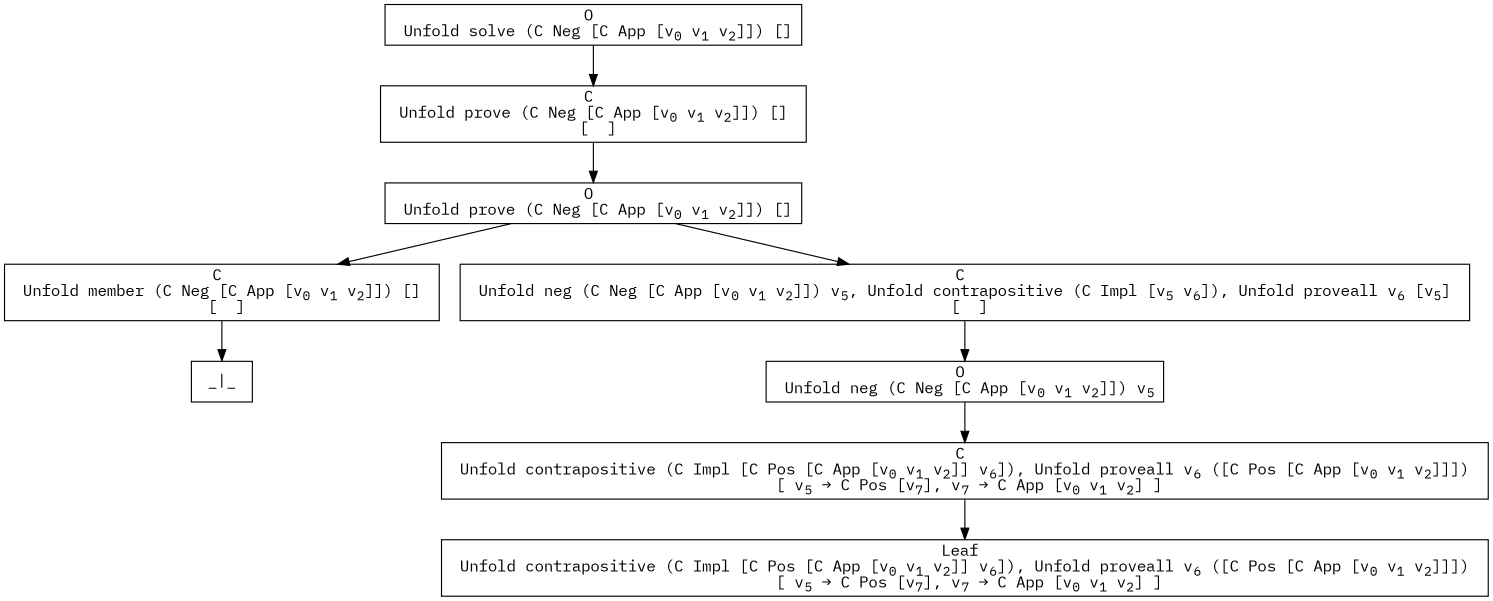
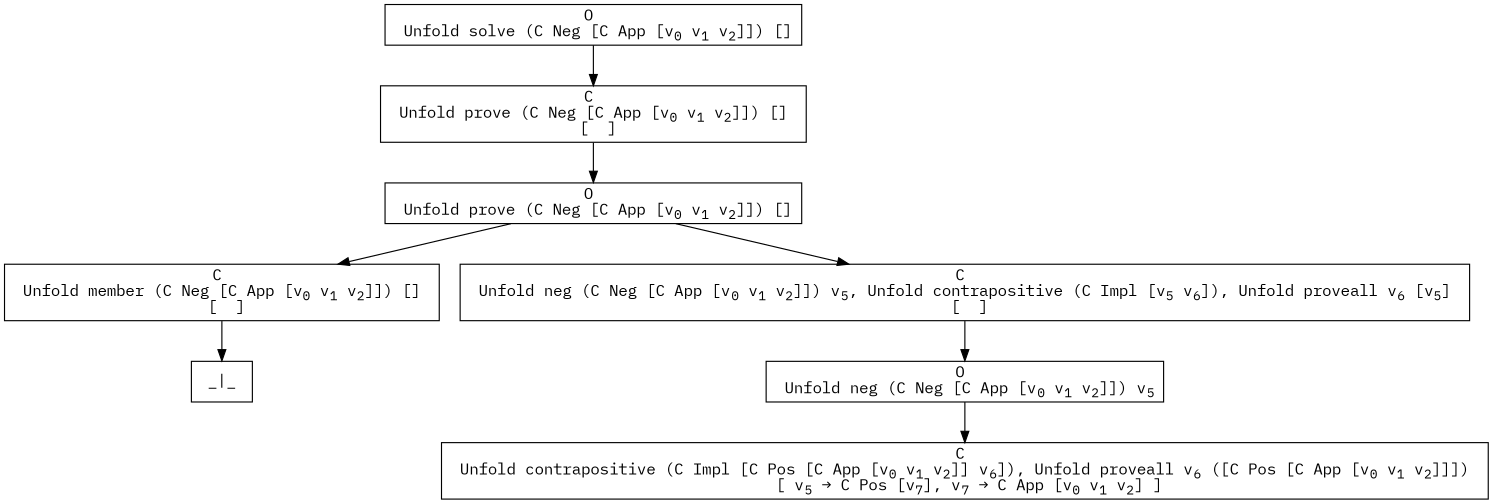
(965, 568) -> none
